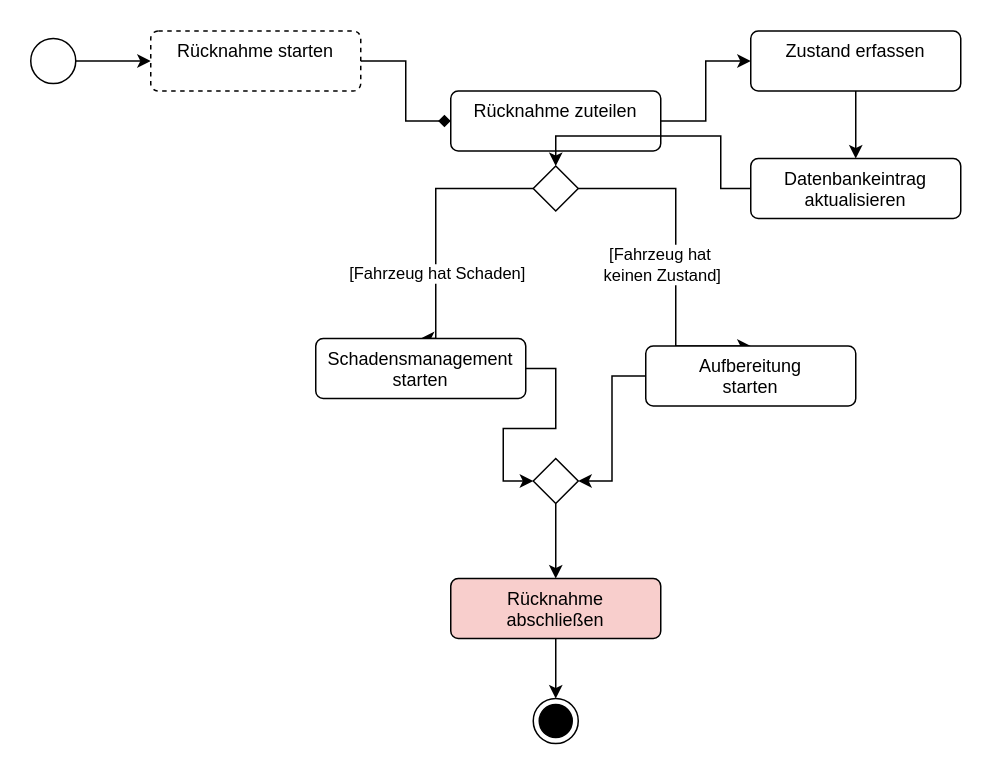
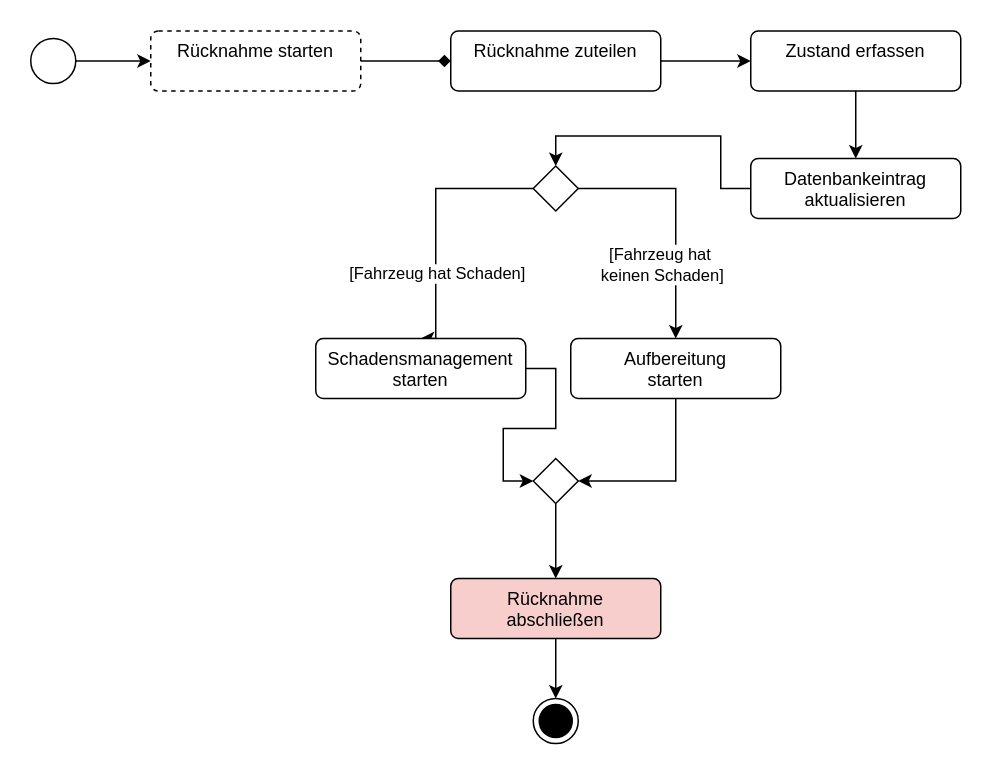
(556, 121) -> (556, 61)
(663, 265) -> (663, 265)
(751, 376) -> (676, 368)
